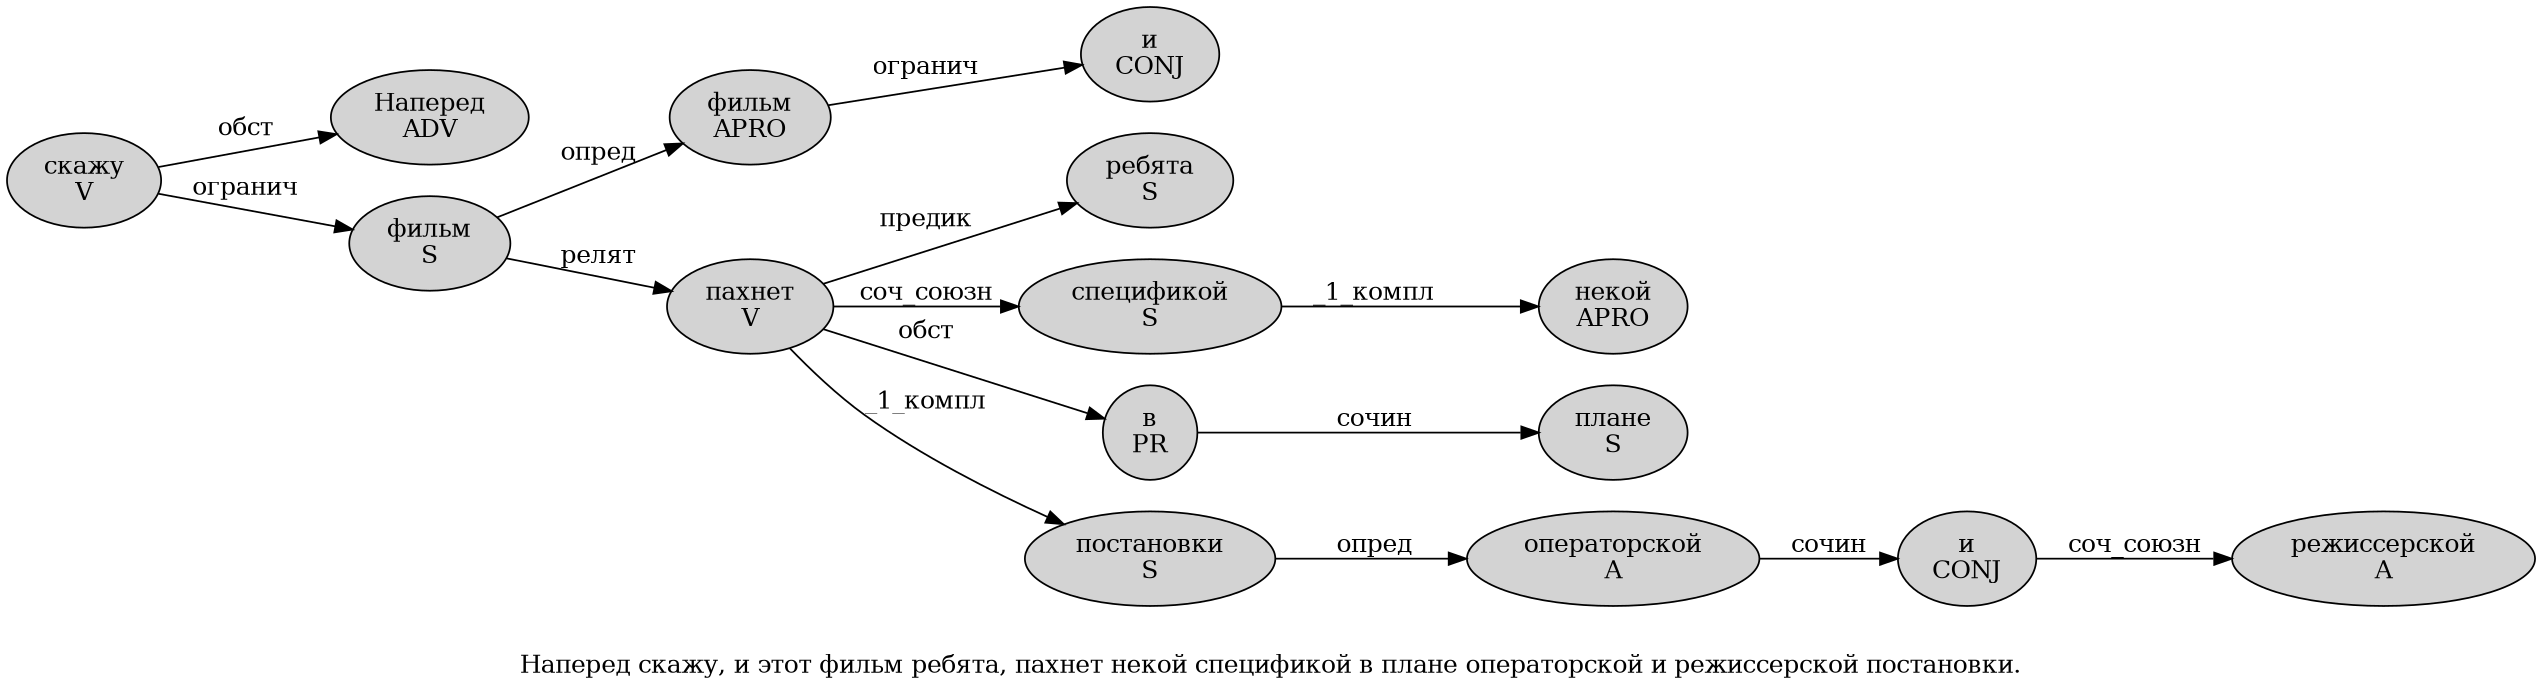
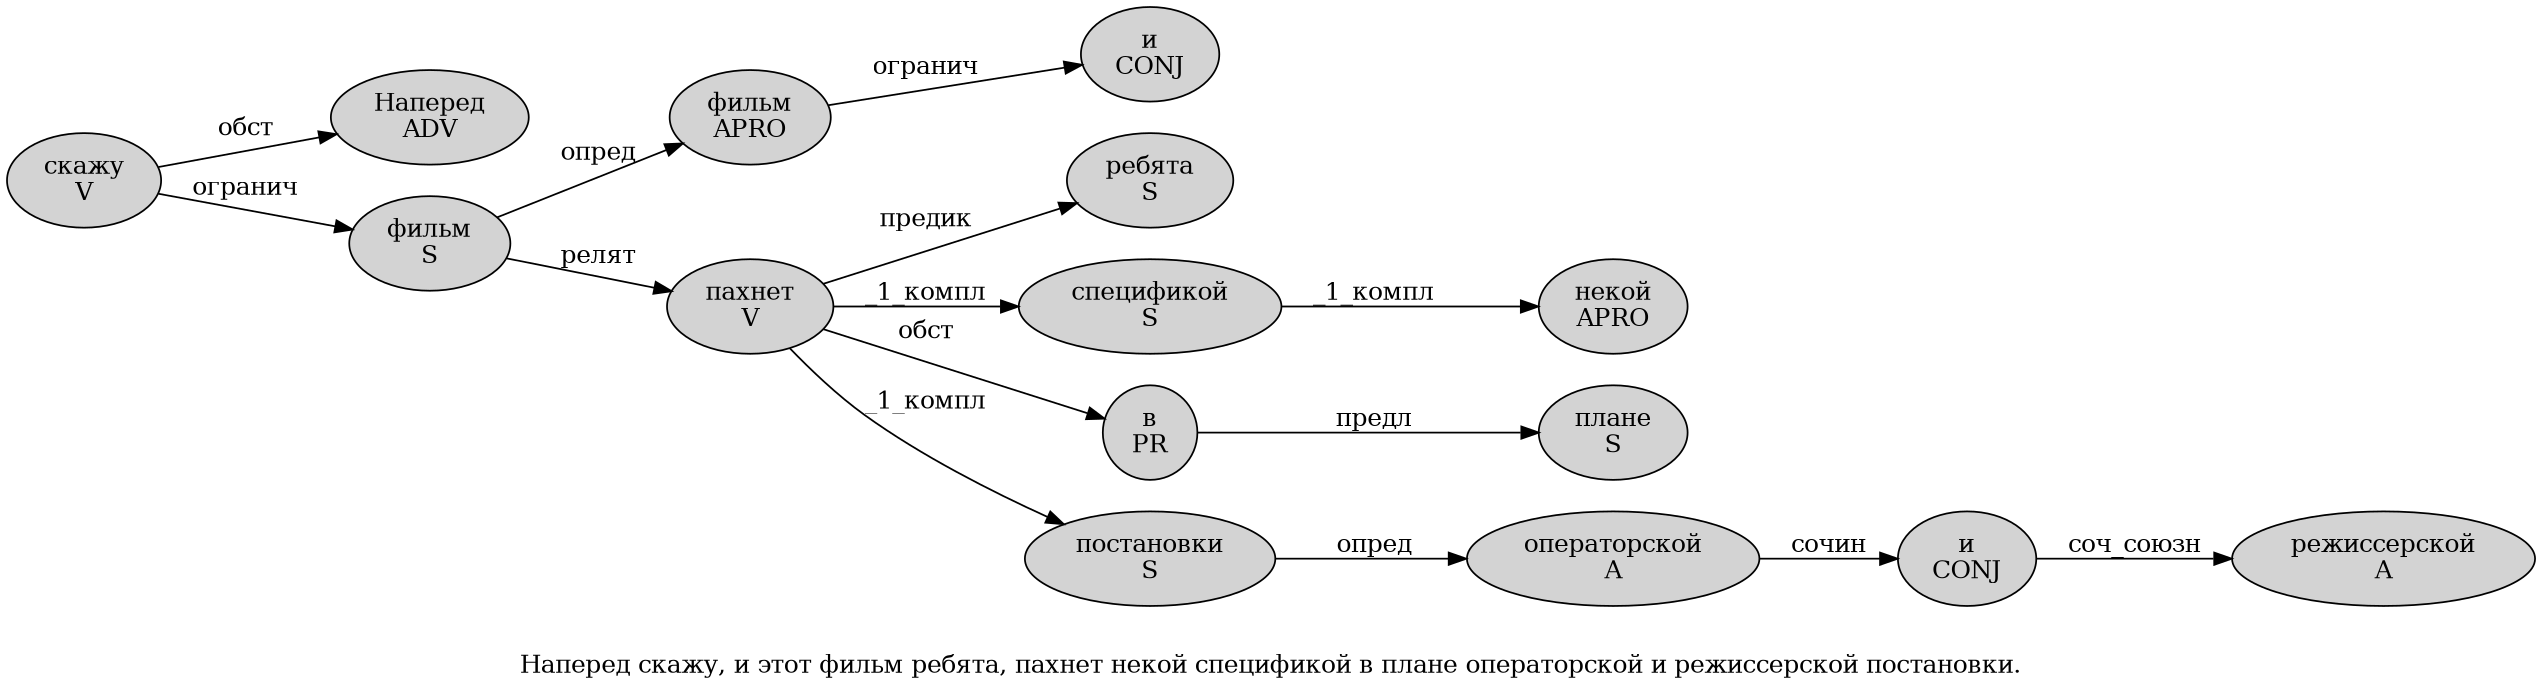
(926, 293) -> (926, 293)
(1374, 419) -> (1374, 419)
